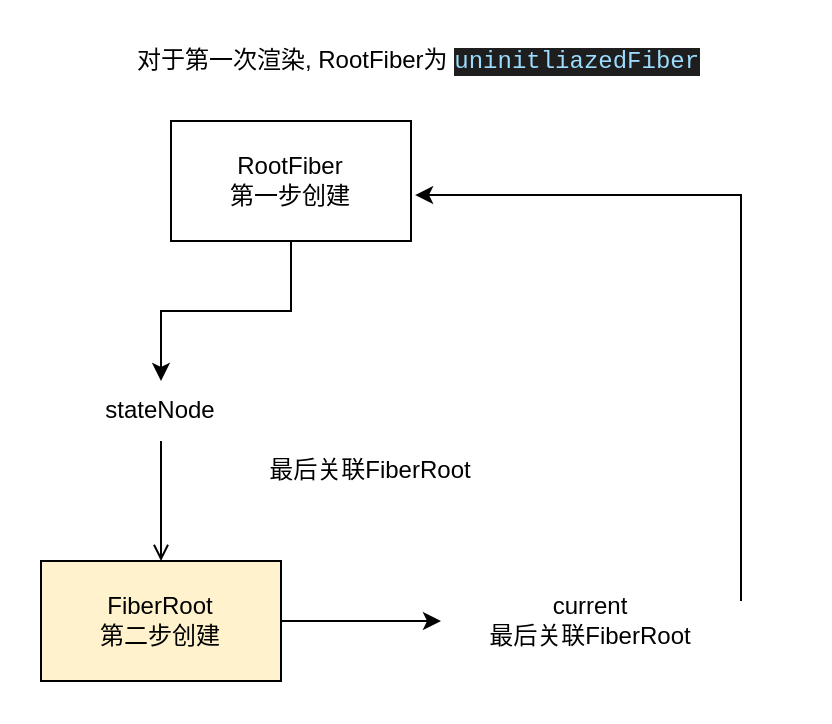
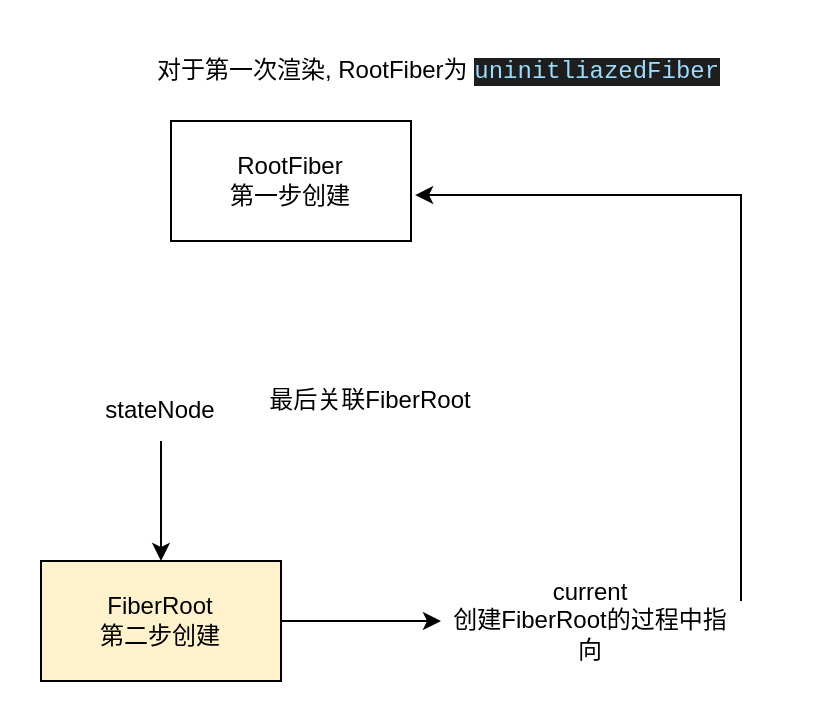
(419, 61) -> (439, 71)
(233, 311) -> none
(371, 471) -> (371, 401)
(161, 548) -> (161, 546)
(591, 621) -> (591, 621)
